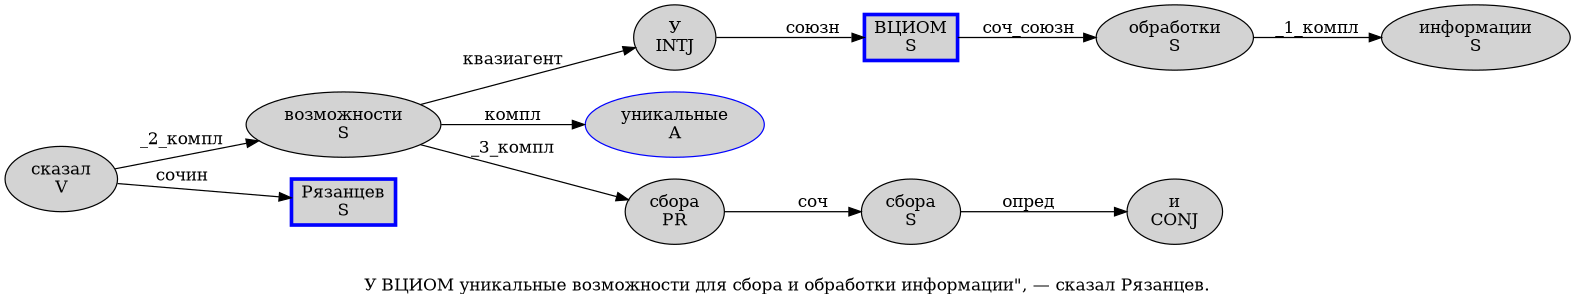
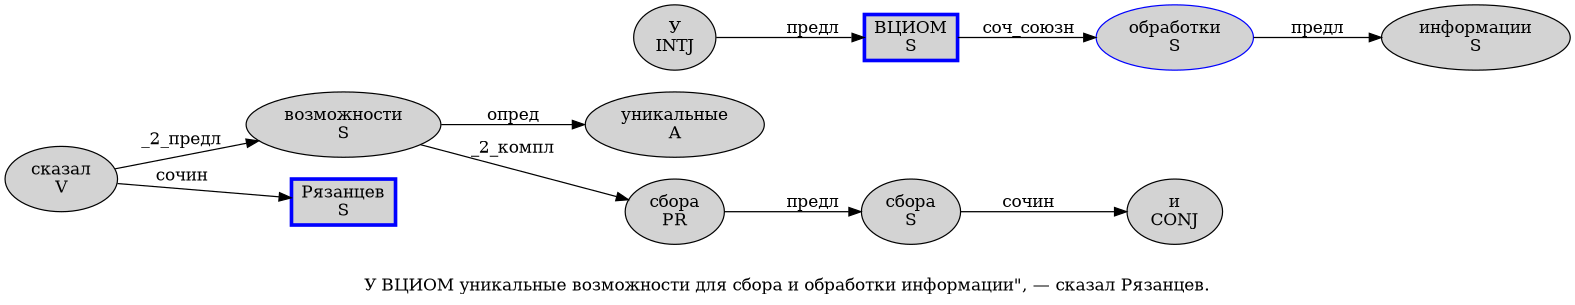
(813, 28) -> (813, 28)
(1318, 28) -> (1318, 28)
(1175, 38) -> (1175, 38)
(522, 78) -> none
(513, 116) -> (513, 116)
(675, 125) -> (675, 125)
(182, 140) -> (182, 140)
(513, 148) -> (513, 148)
(813, 203) -> (813, 203)
(1028, 203) -> (1028, 203)
